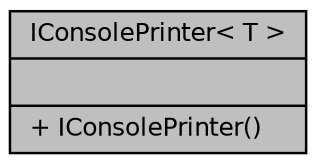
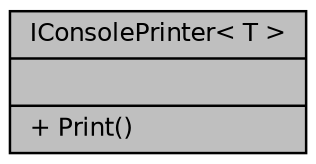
(147, 128) -> (82, 128)
